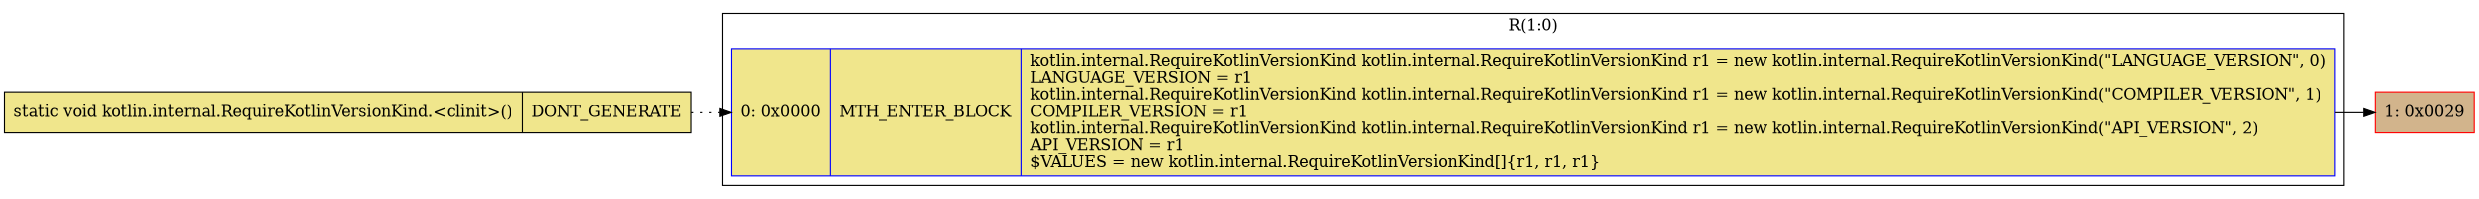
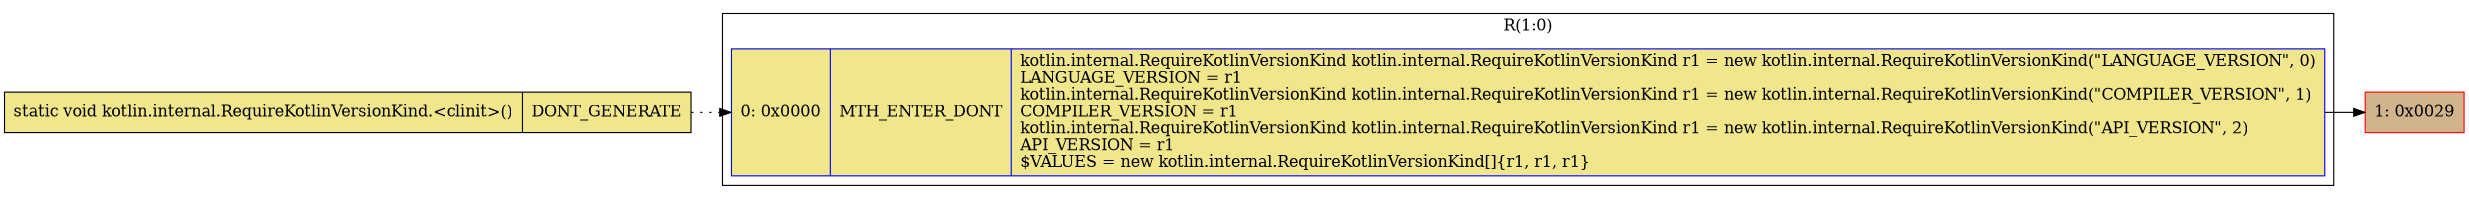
(926, 112) -> (921, 112)
